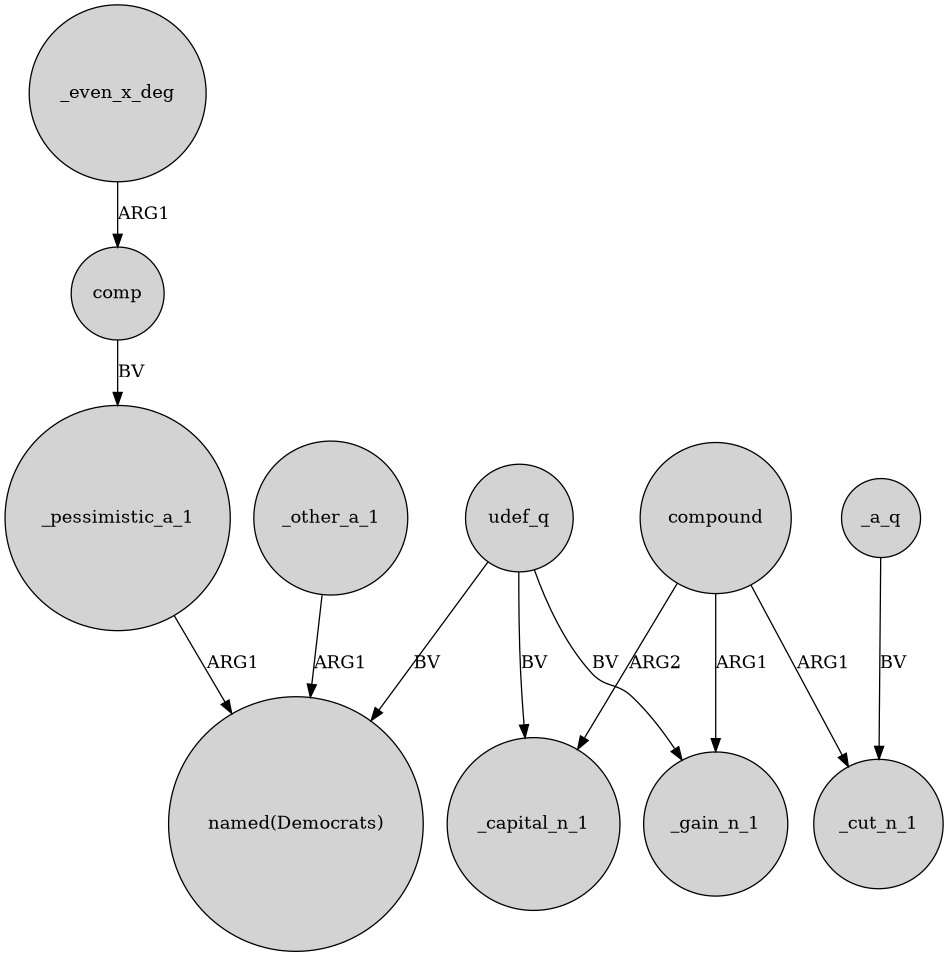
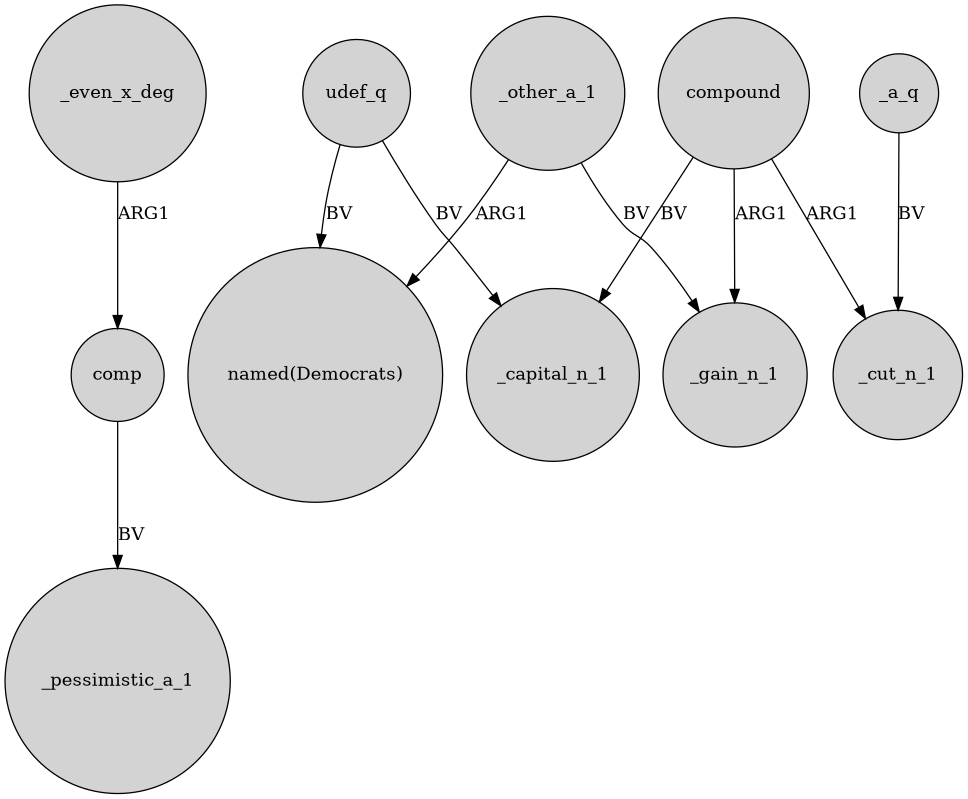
(200, 659) -> none
(656, 663) -> (674, 214)
(590, 672) -> (634, 234)
